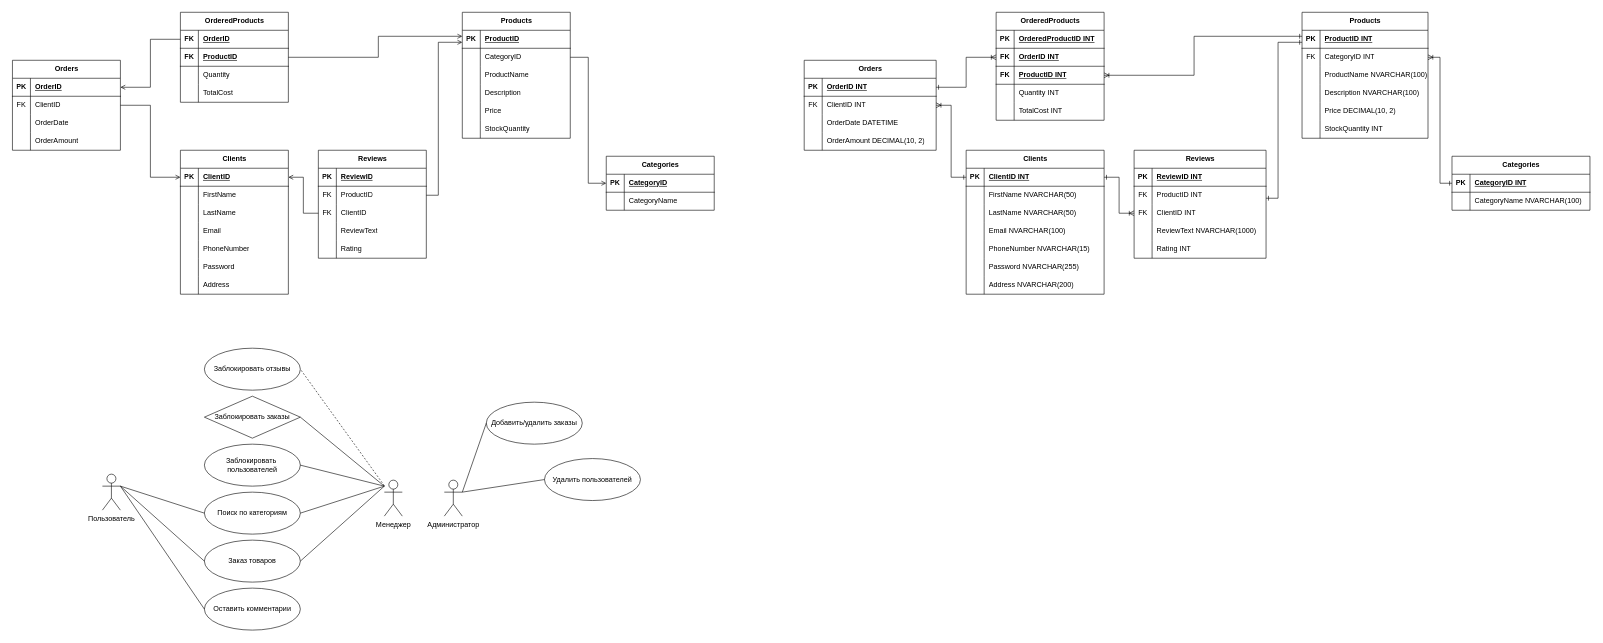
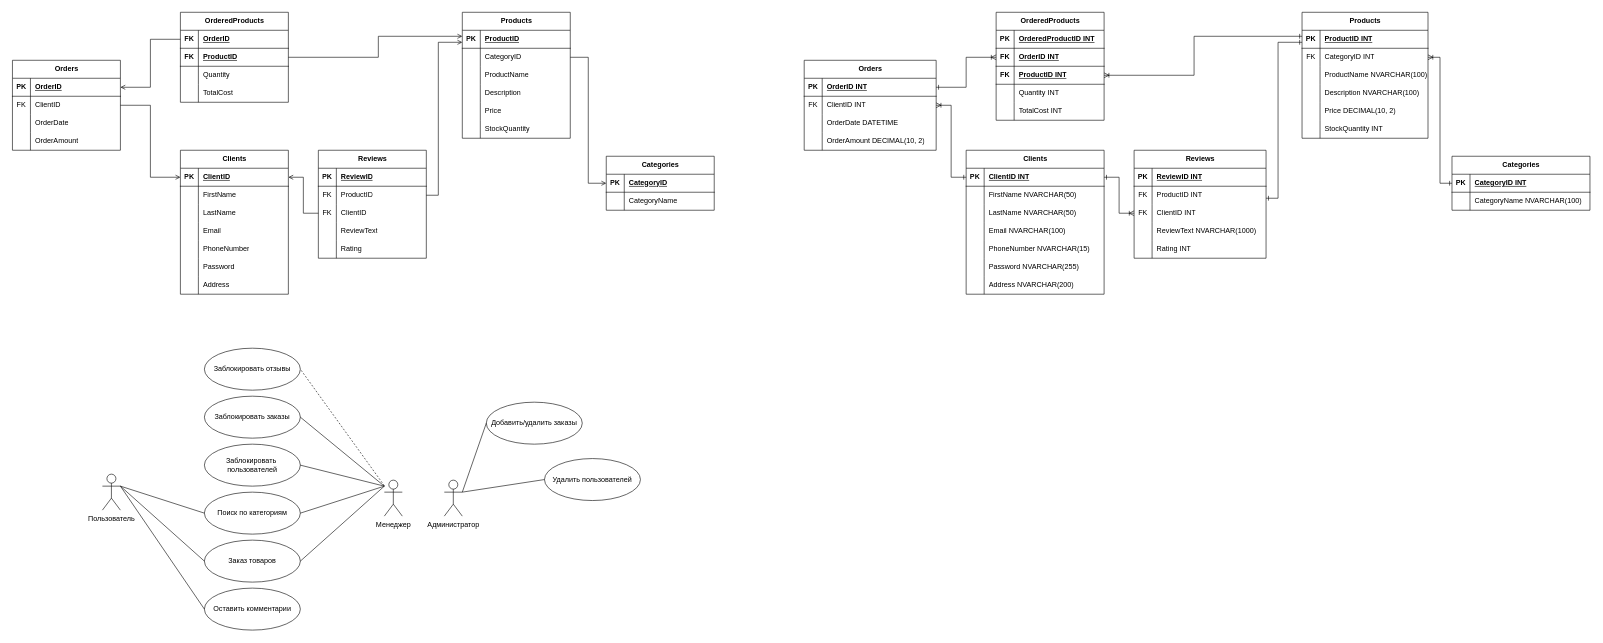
(252, 417) -> (252, 417)
